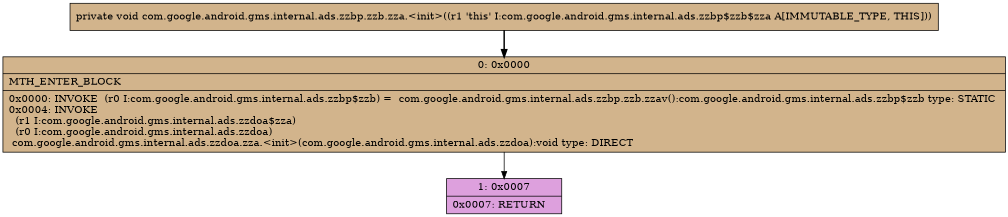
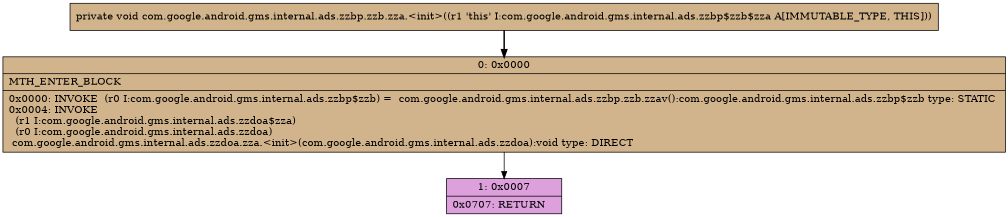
(504, 205) -> (504, 205)
